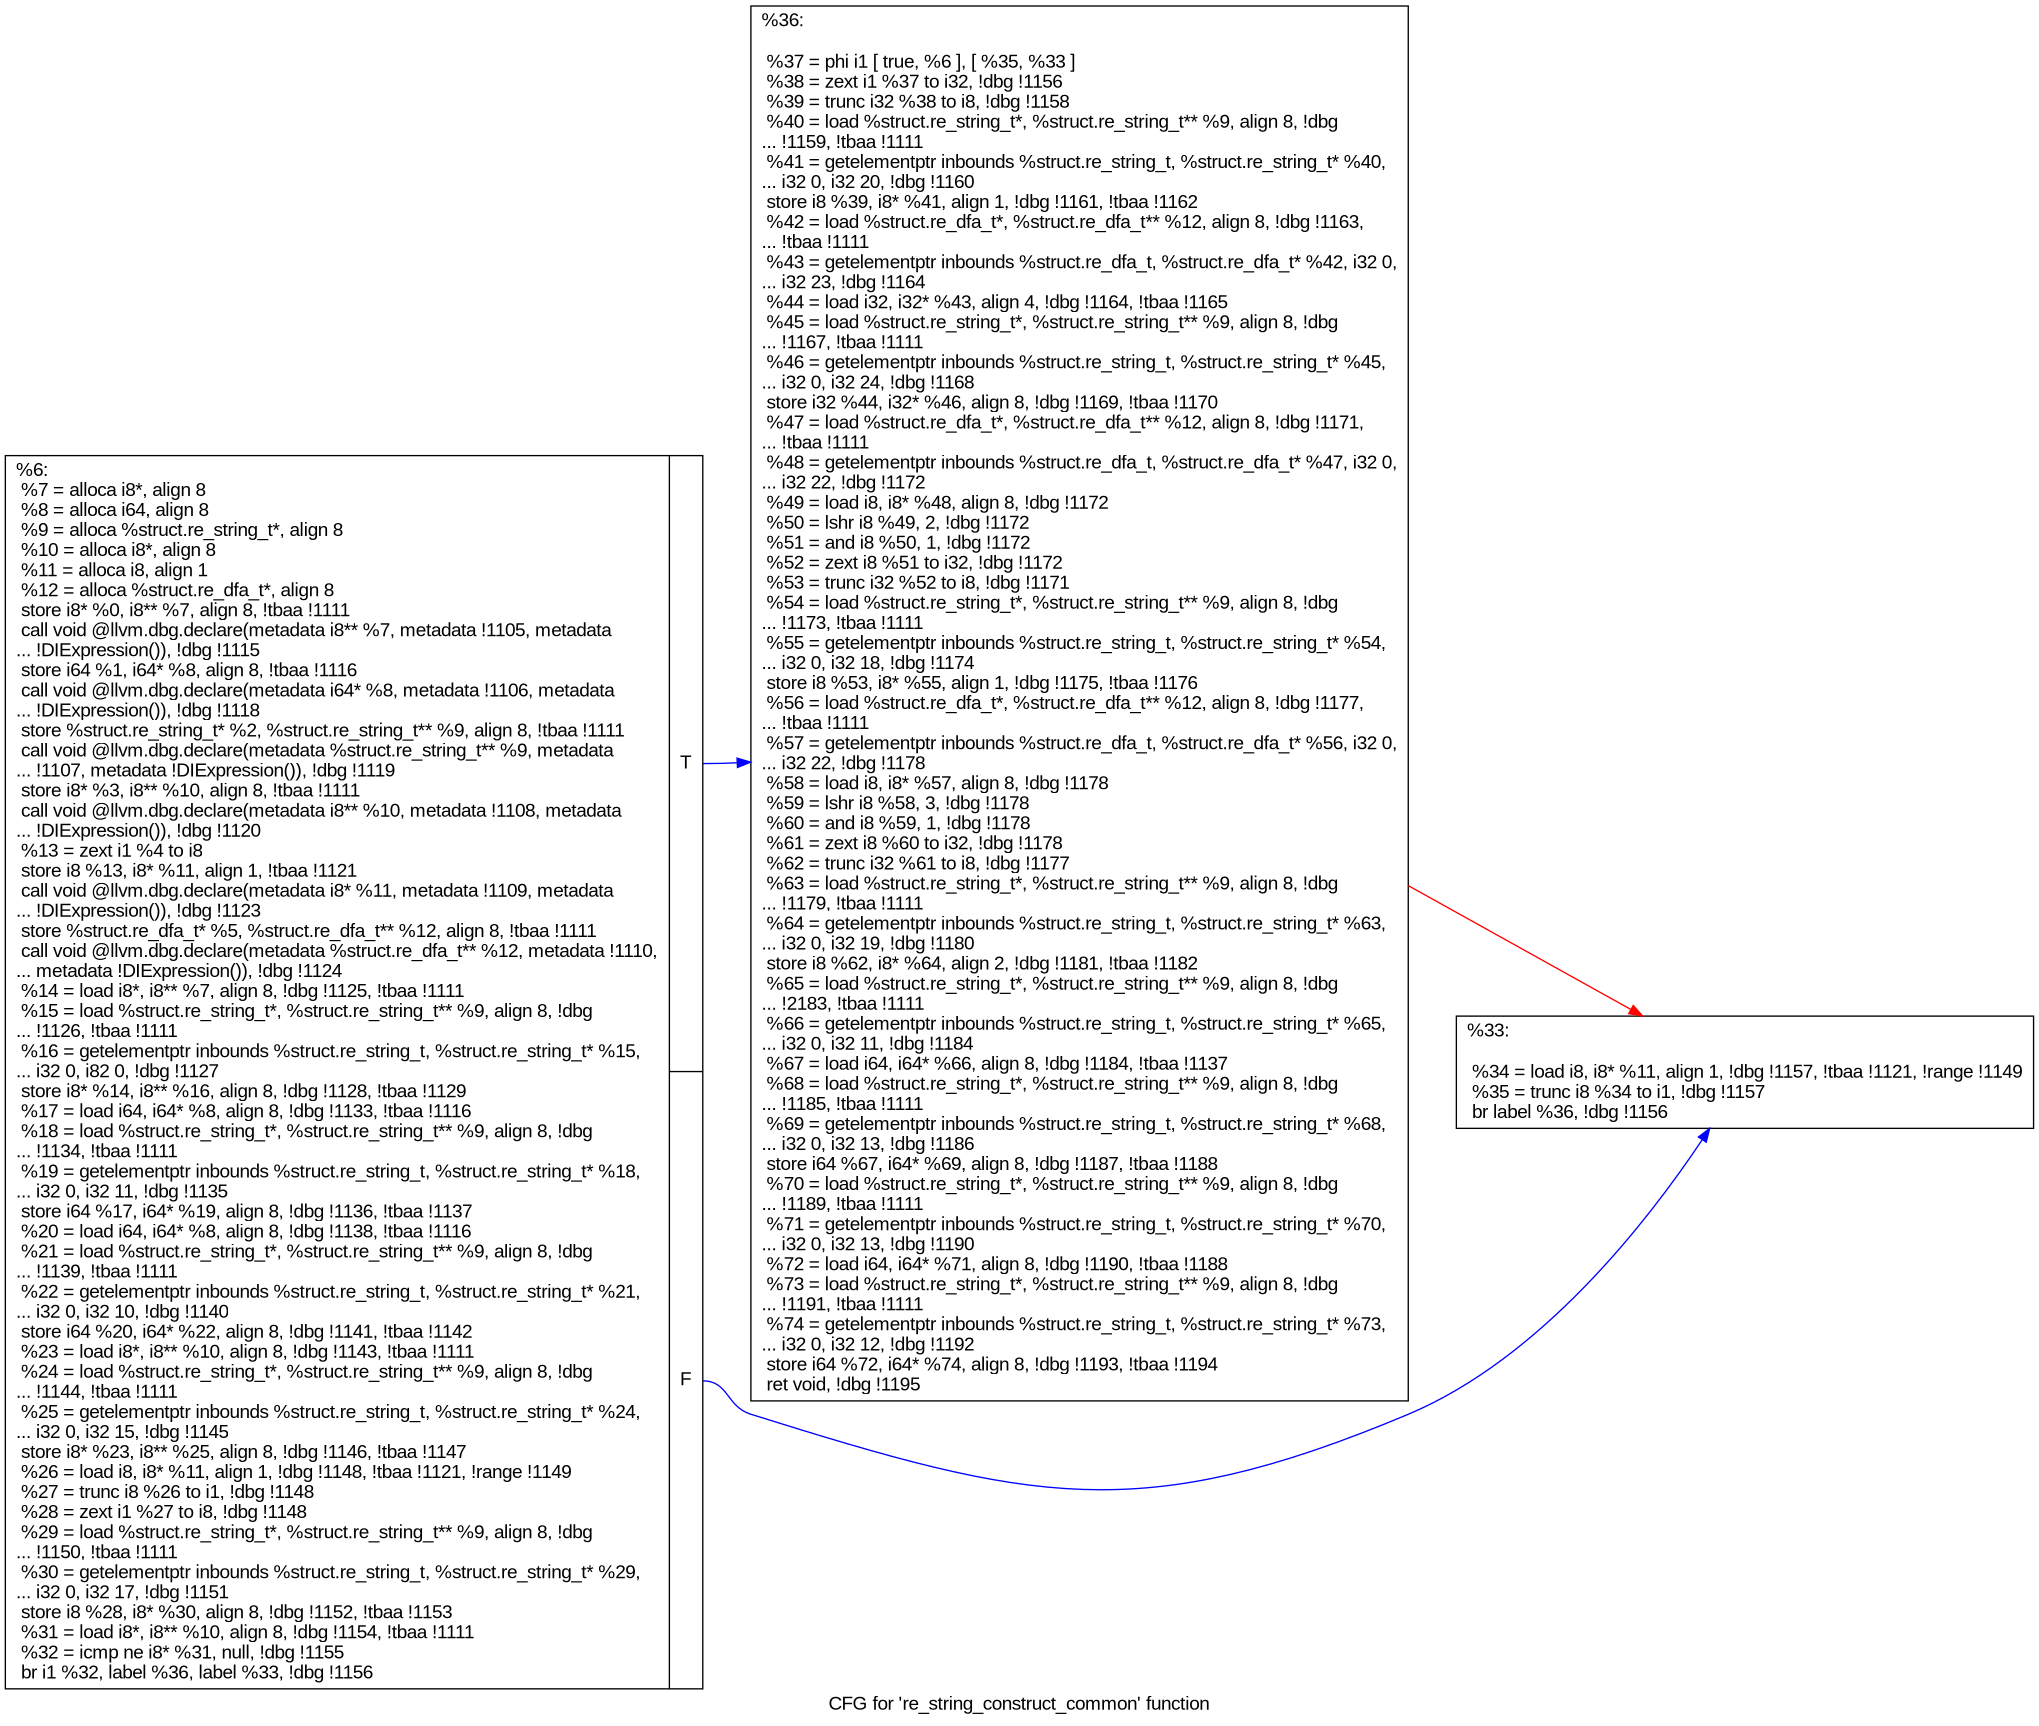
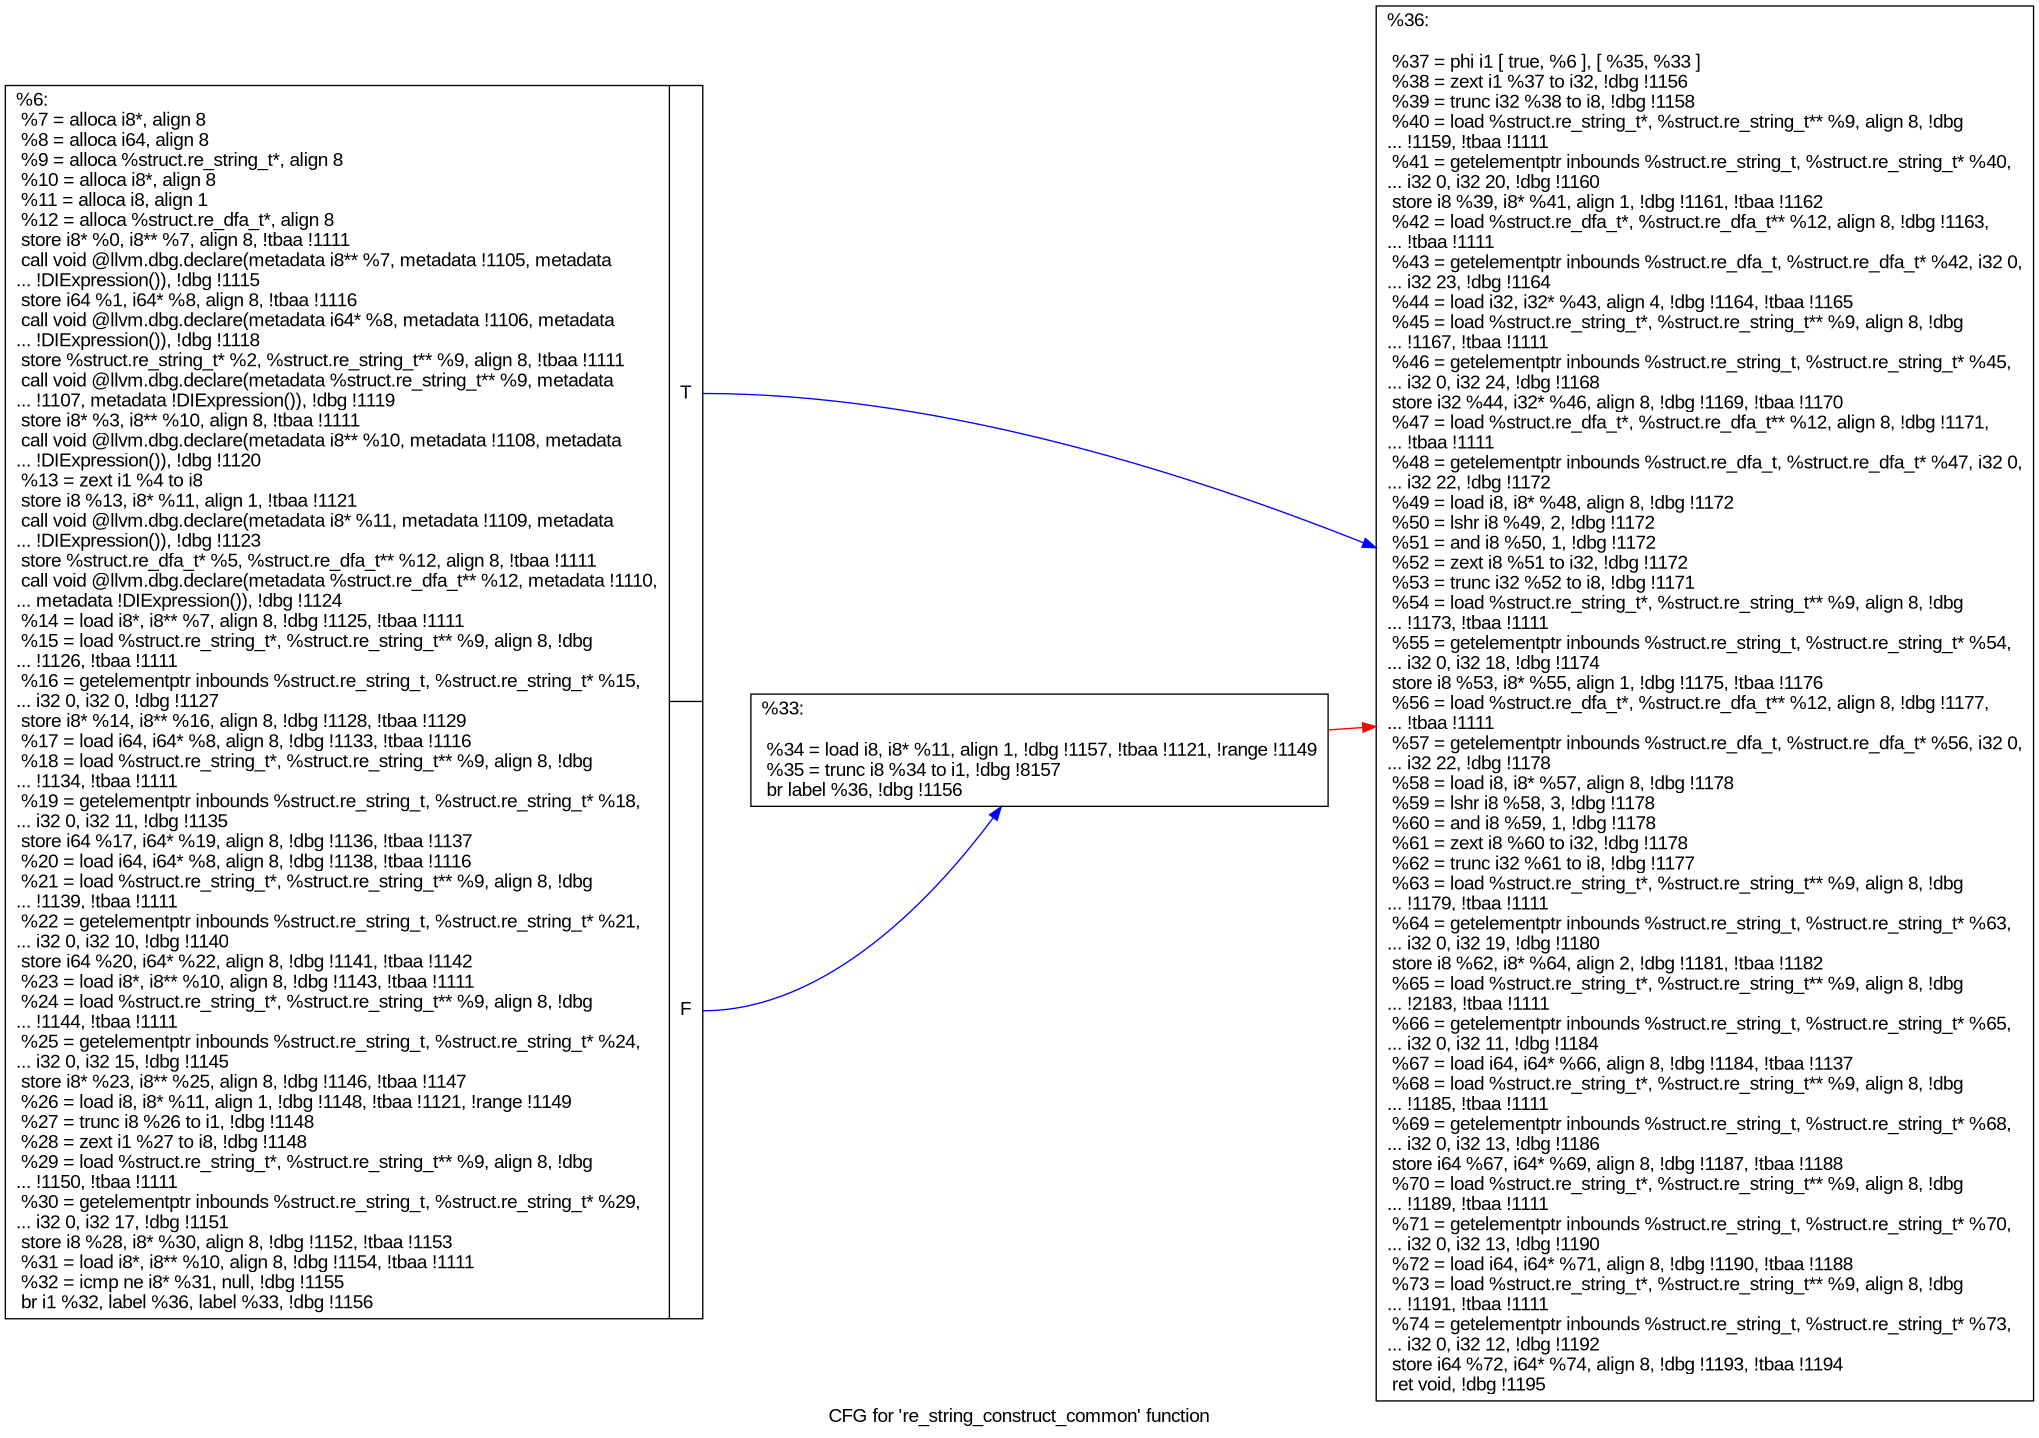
(1520, 948) -> (1345, 729)
(118, 1072) -> (118, 701)
(1616, 1092) -> (911, 770)
